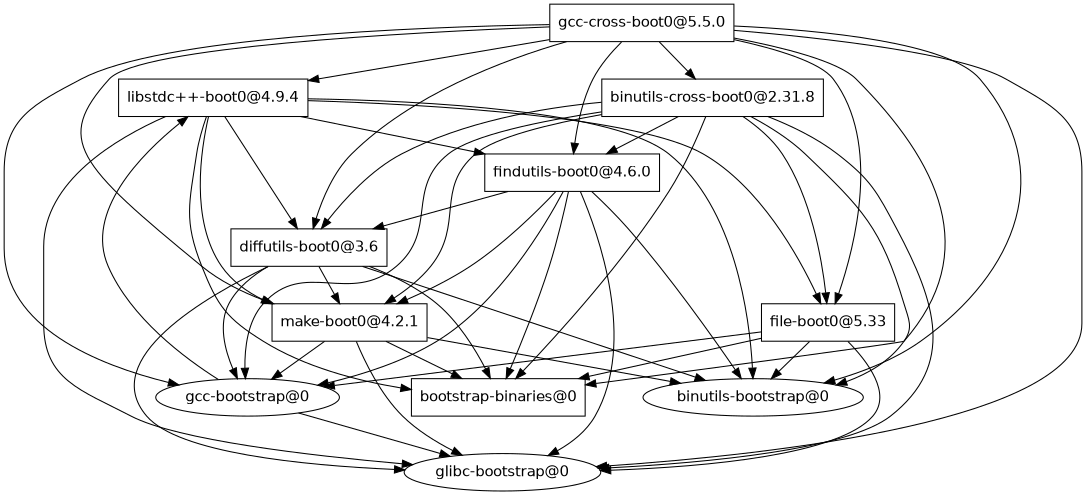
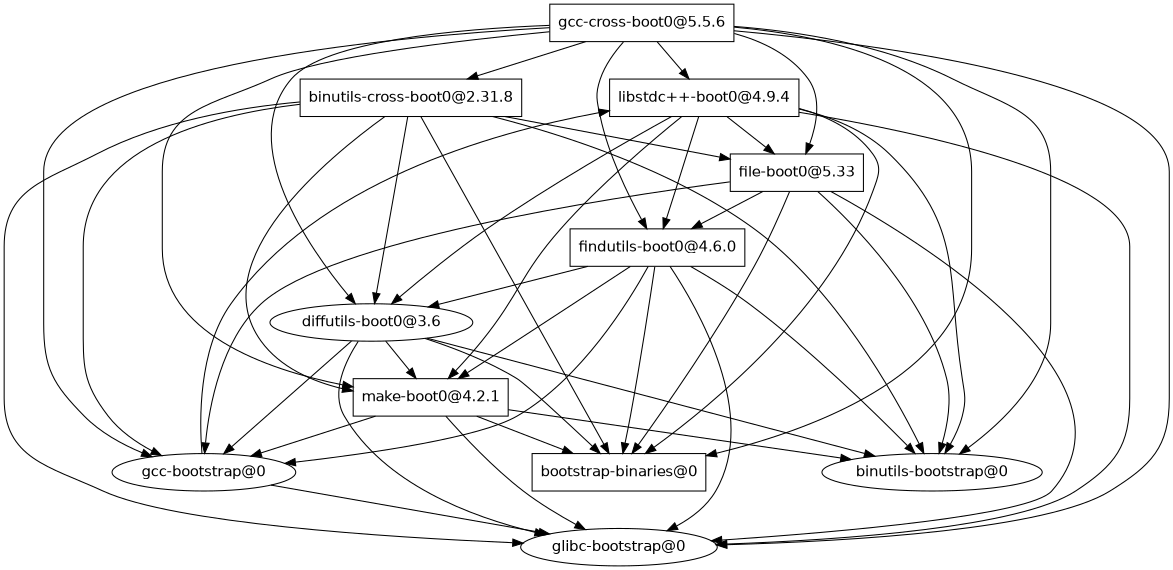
(642, 23) -> (642, 23)
(653, 130) -> (733, 207)
(309, 248) -> (371, 322)
